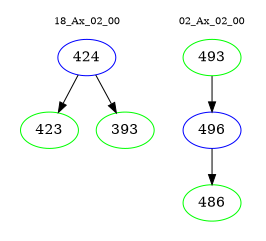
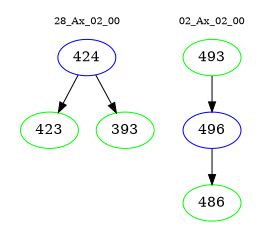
(87, 22) -> (87, 22)
